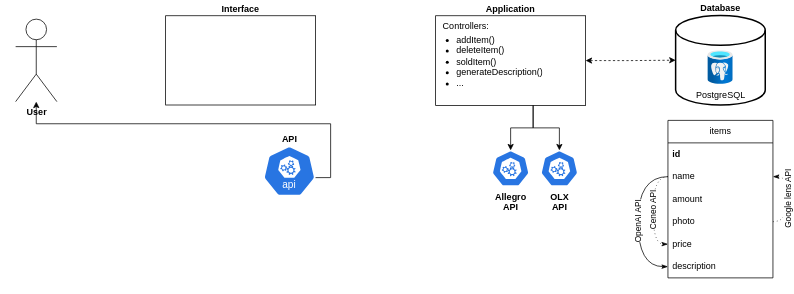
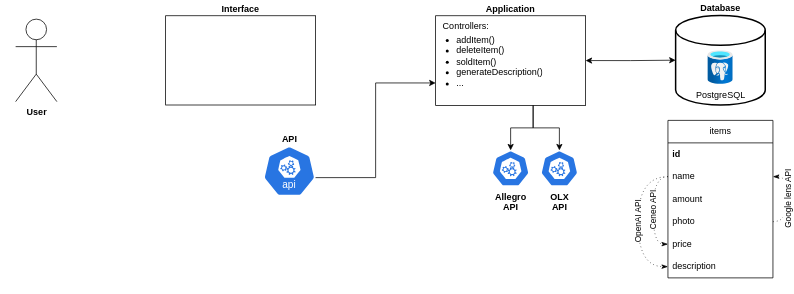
(630, 61) -> (630, 61)
(202, 124) -> (375, 153)
(646, 258) -> (646, 258)
